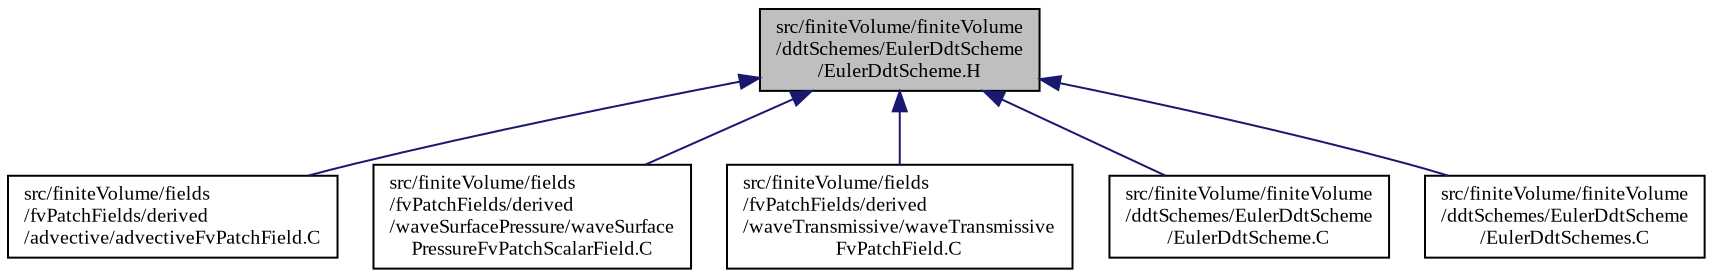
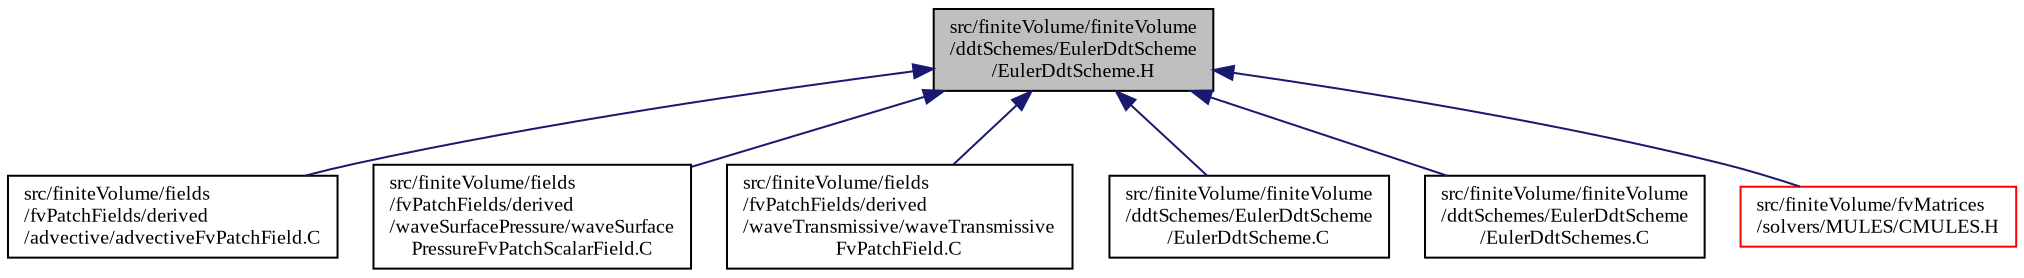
none -> (1878, 217)
